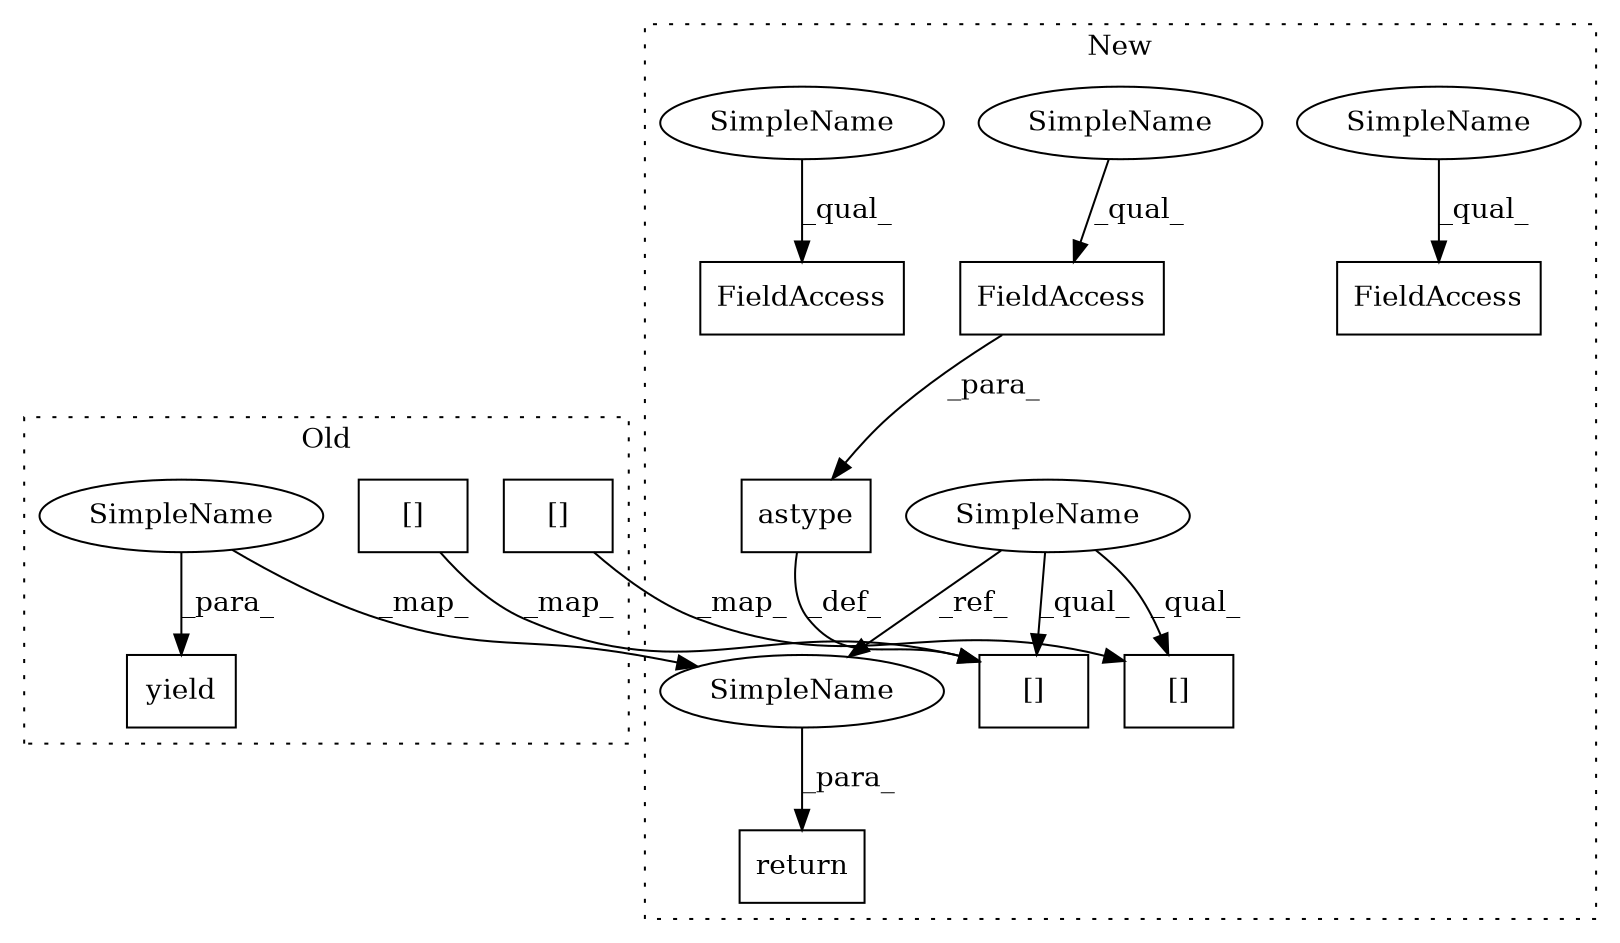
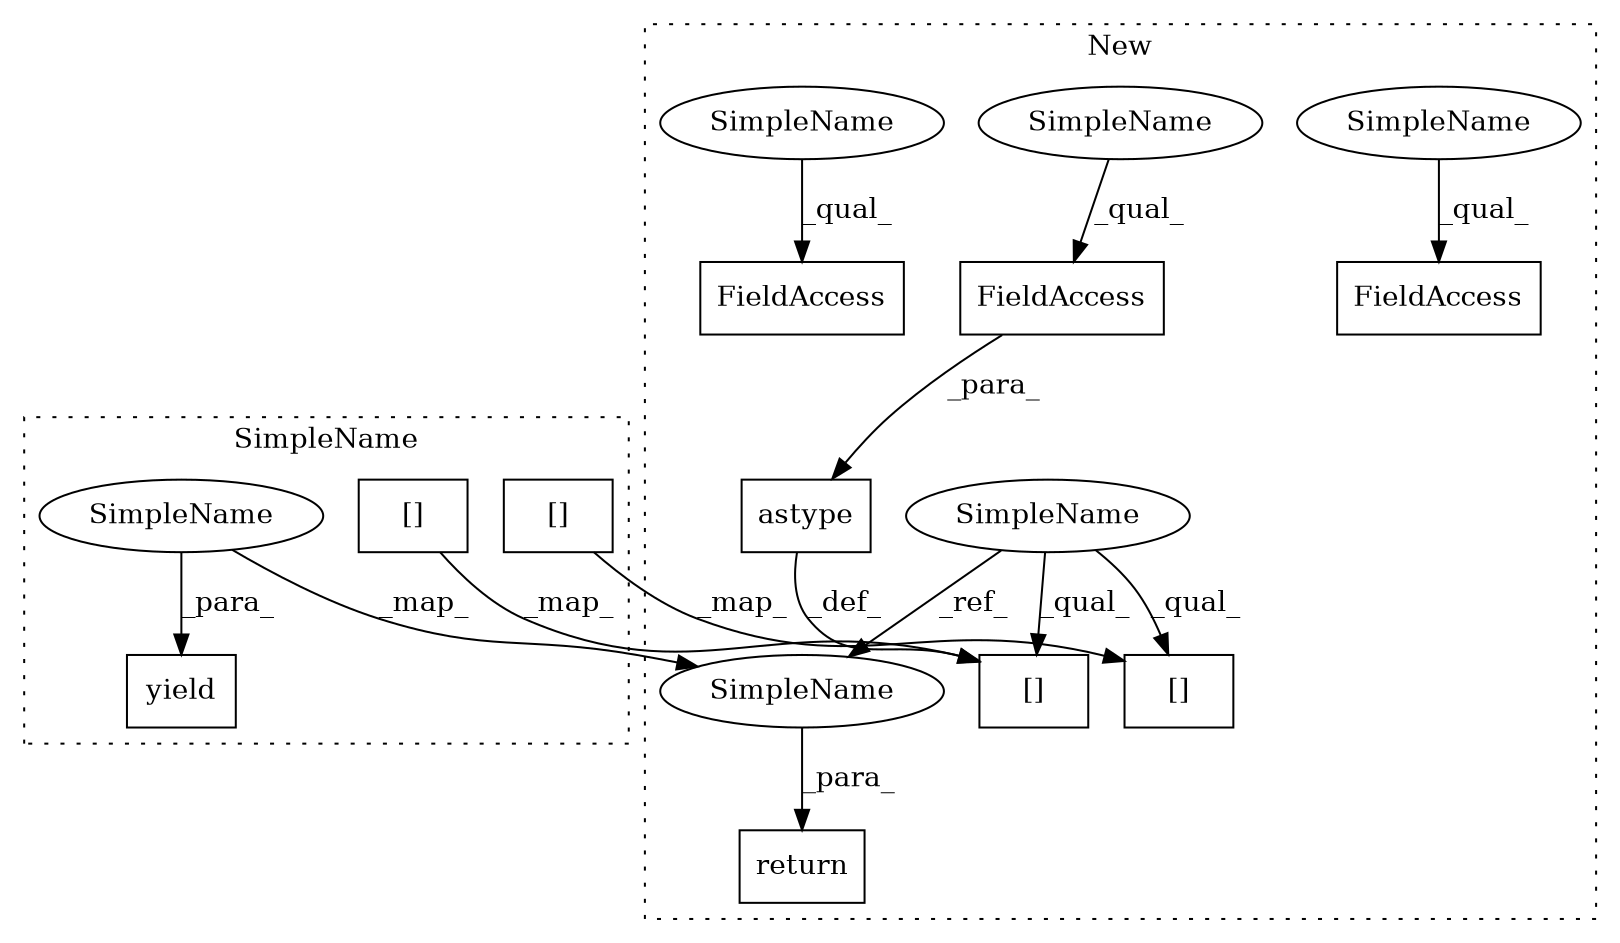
(326, 440) -> (326, 440)
